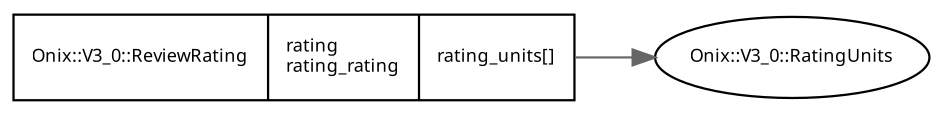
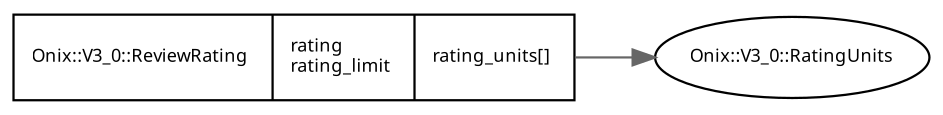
(344, 66) -> (341, 66)
